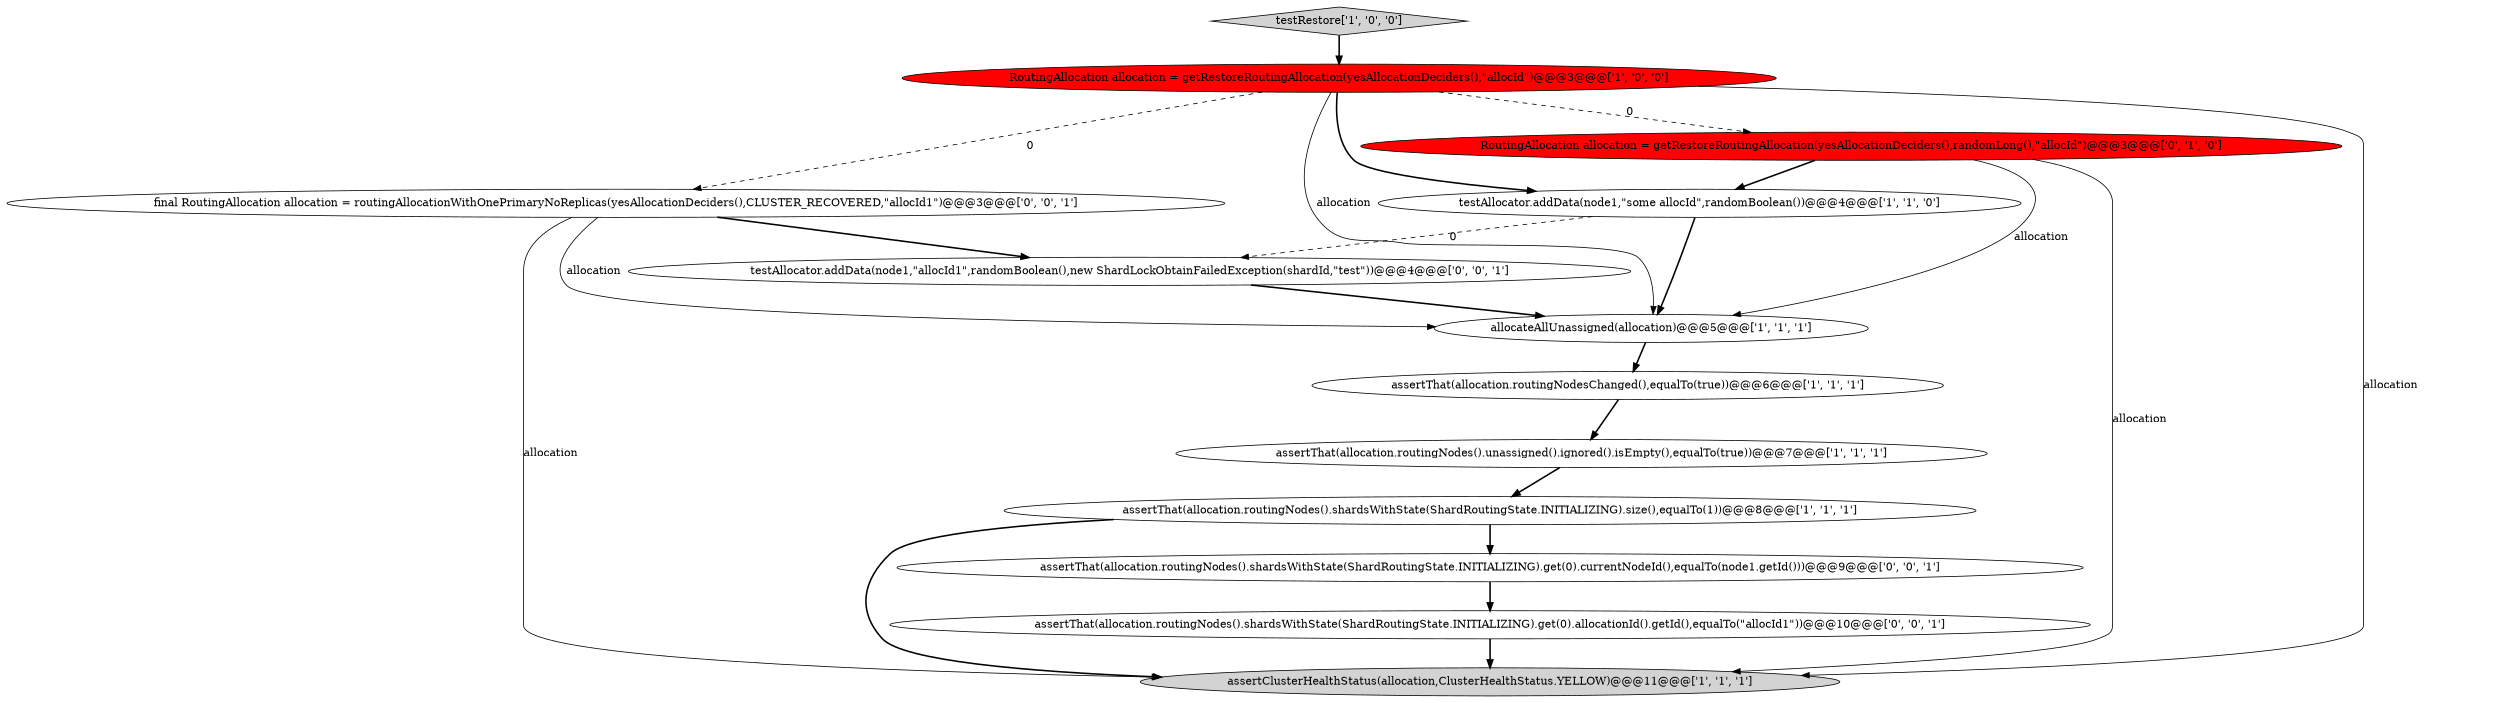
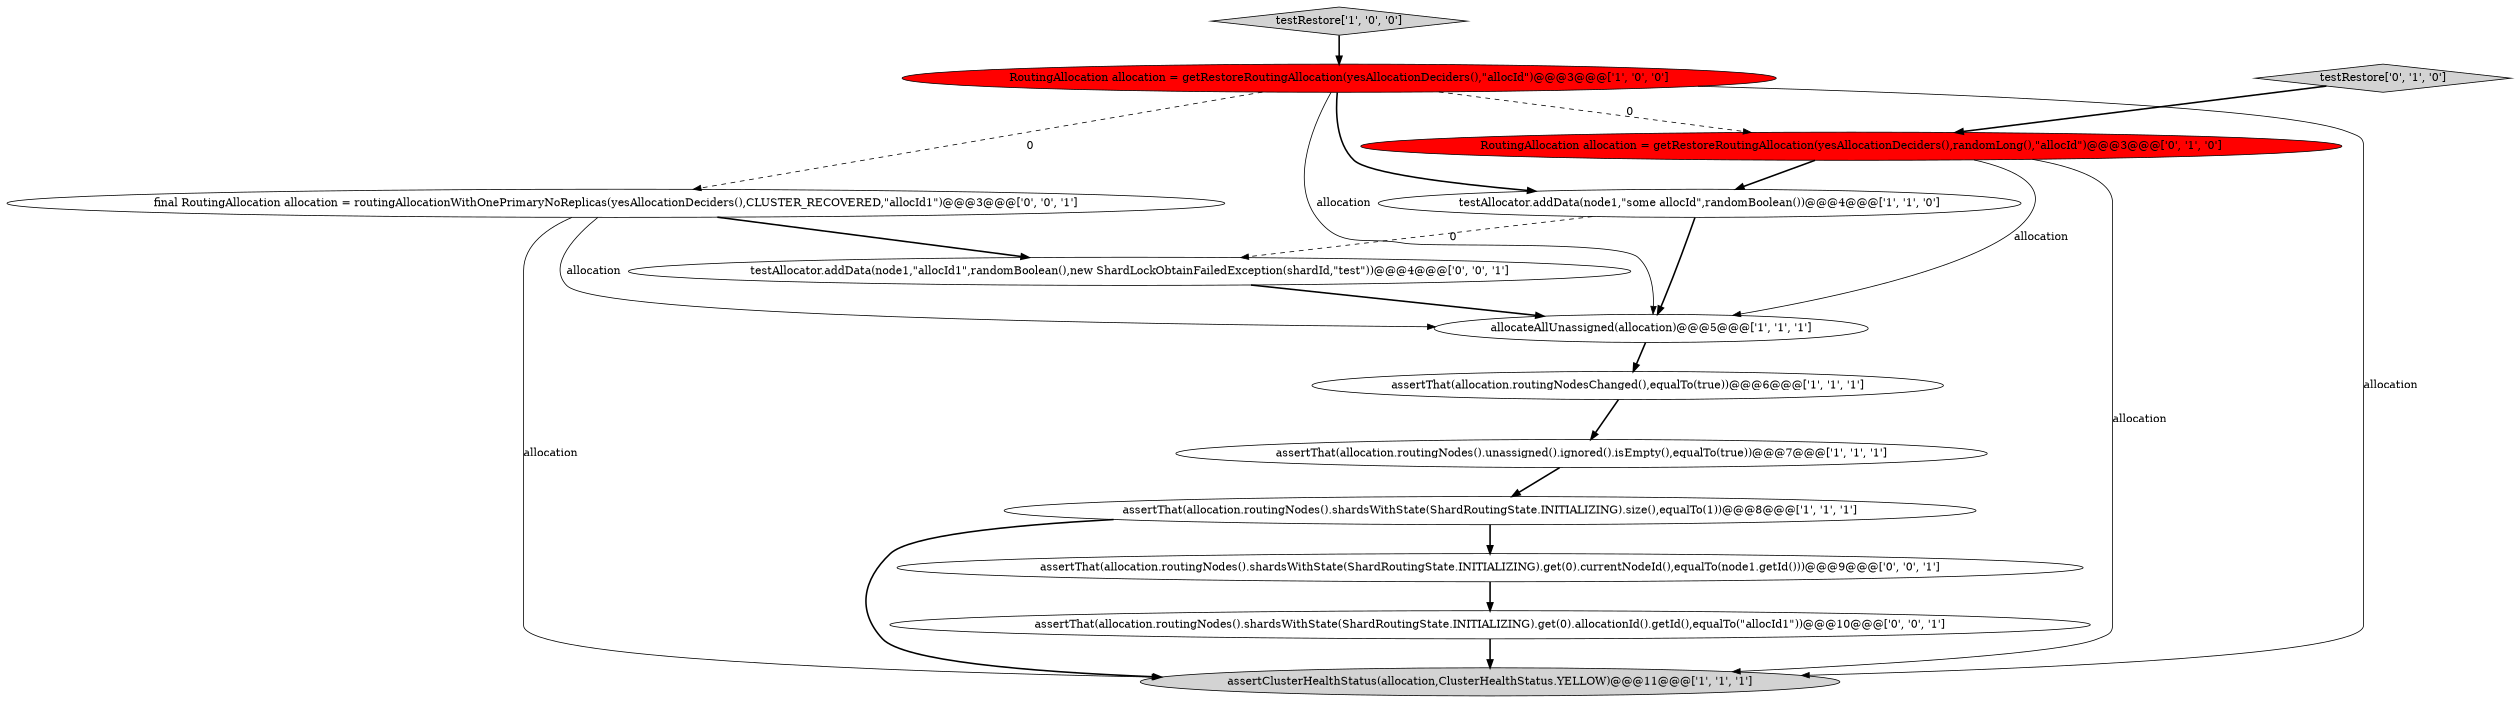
none -> (2383, 78)
